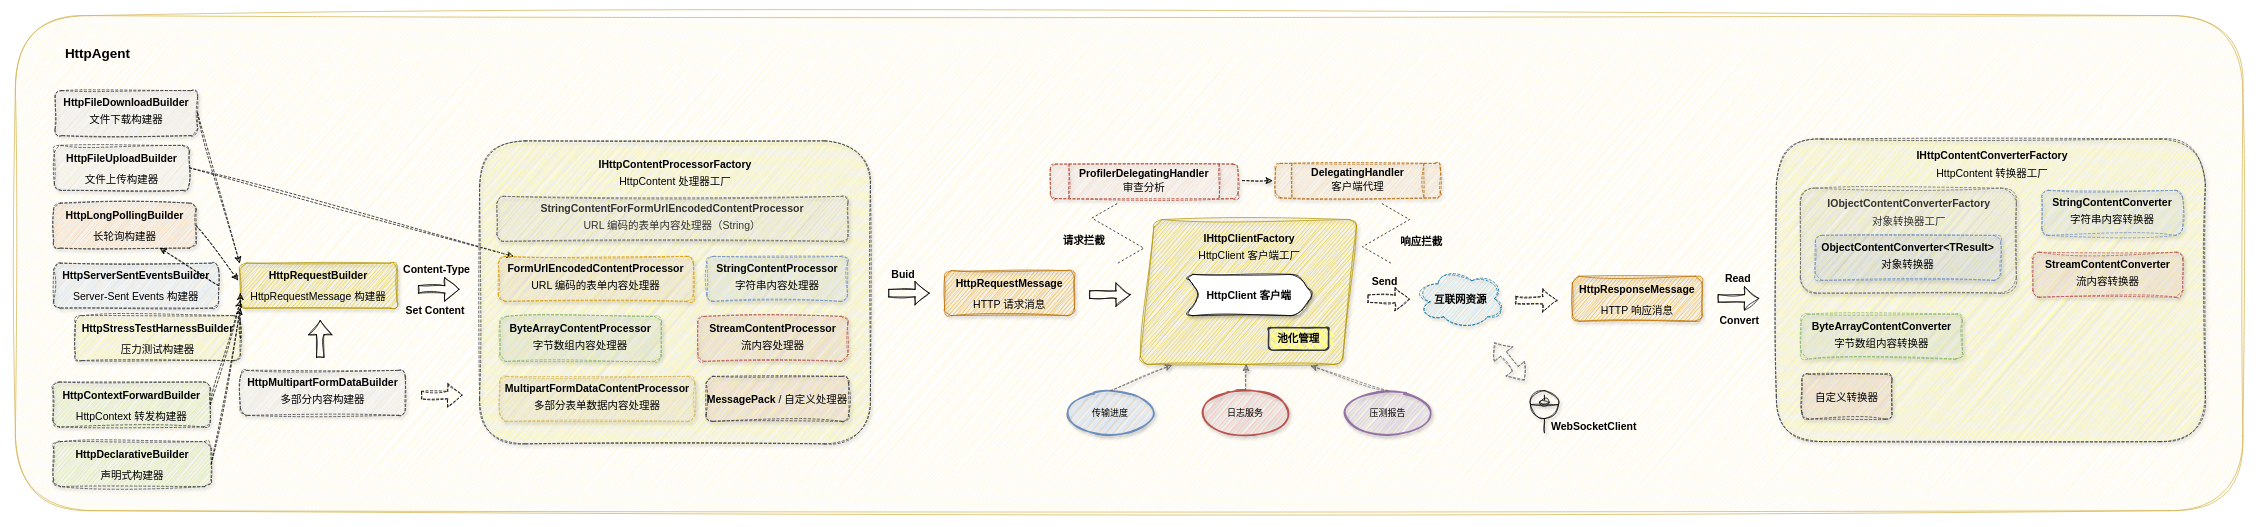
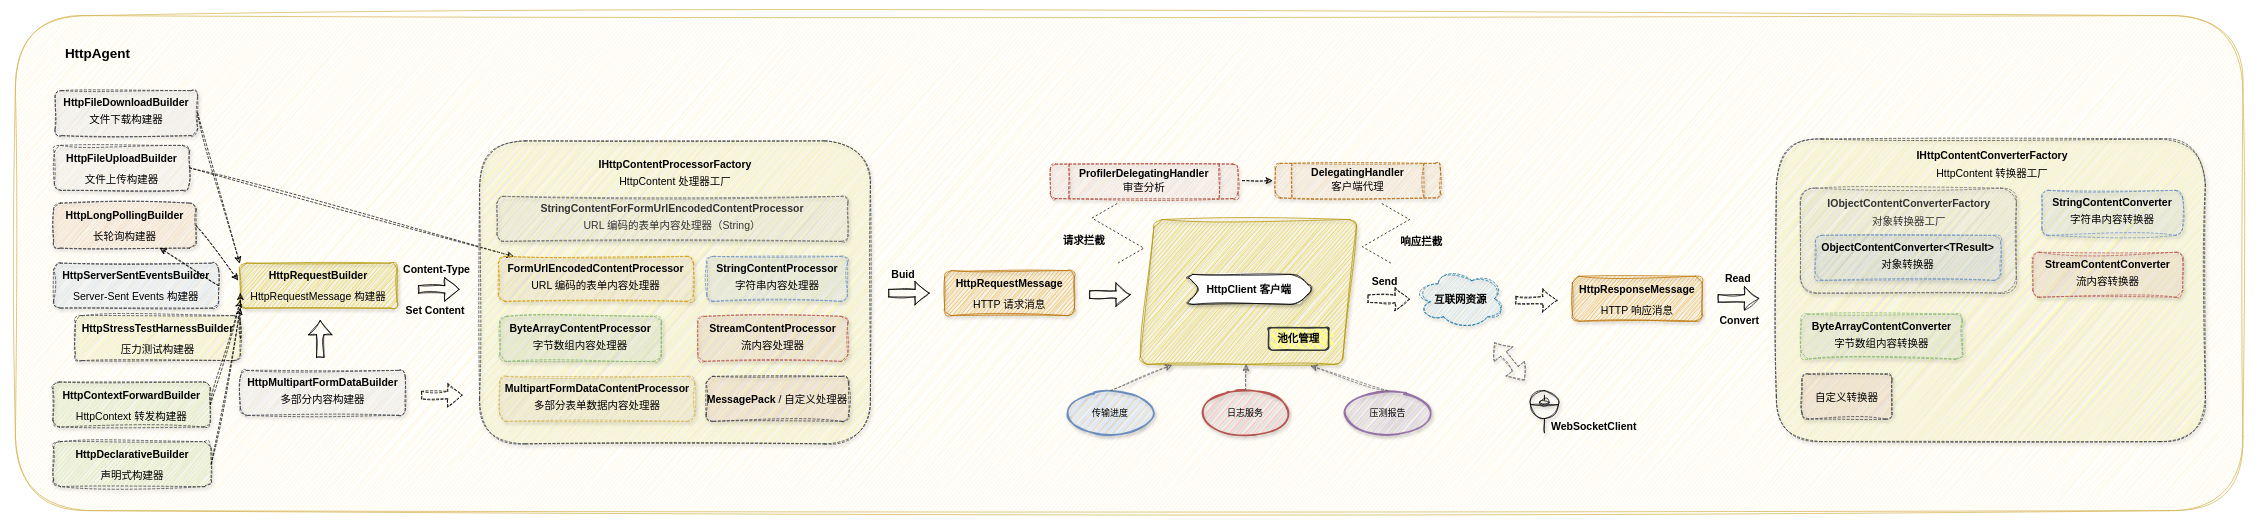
(1250, 249) -> none
(1249, 295) -> (1249, 289)
